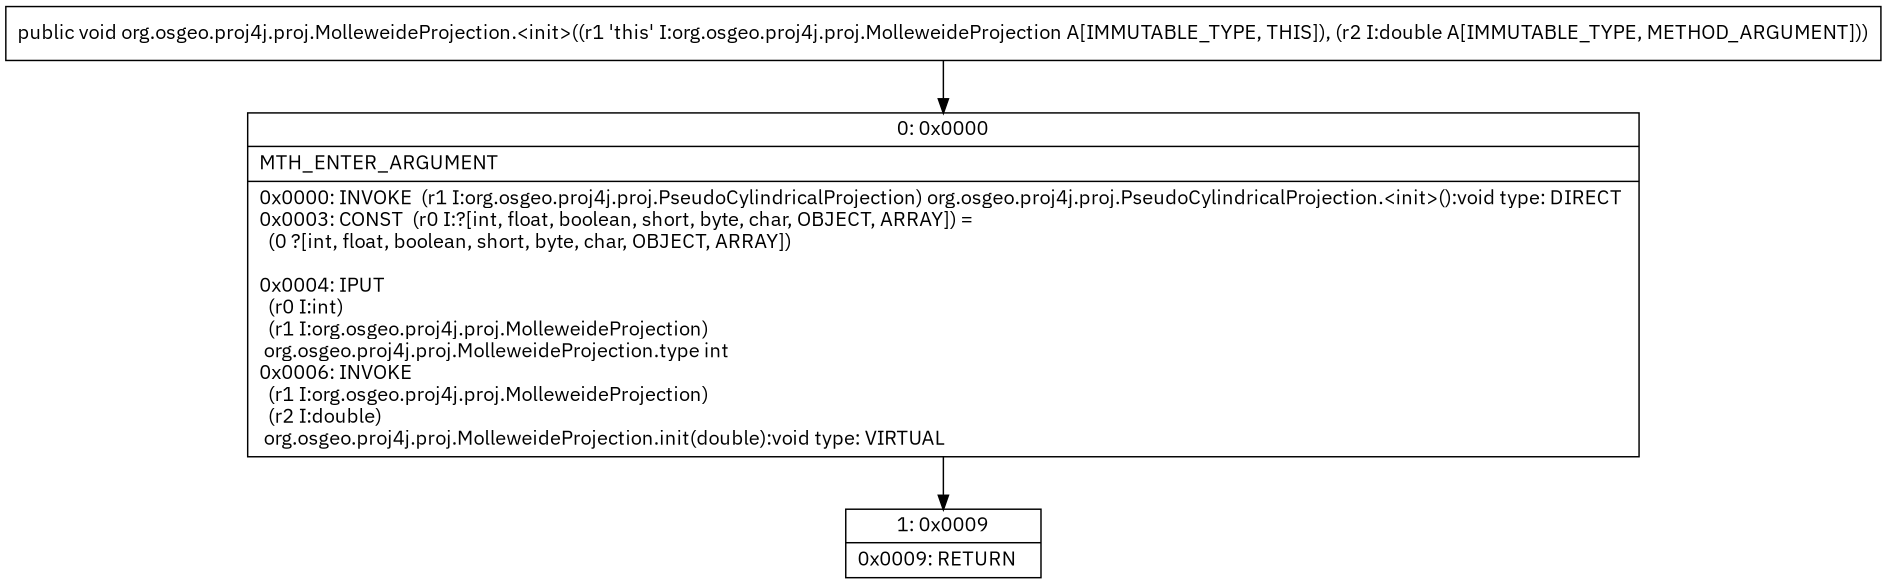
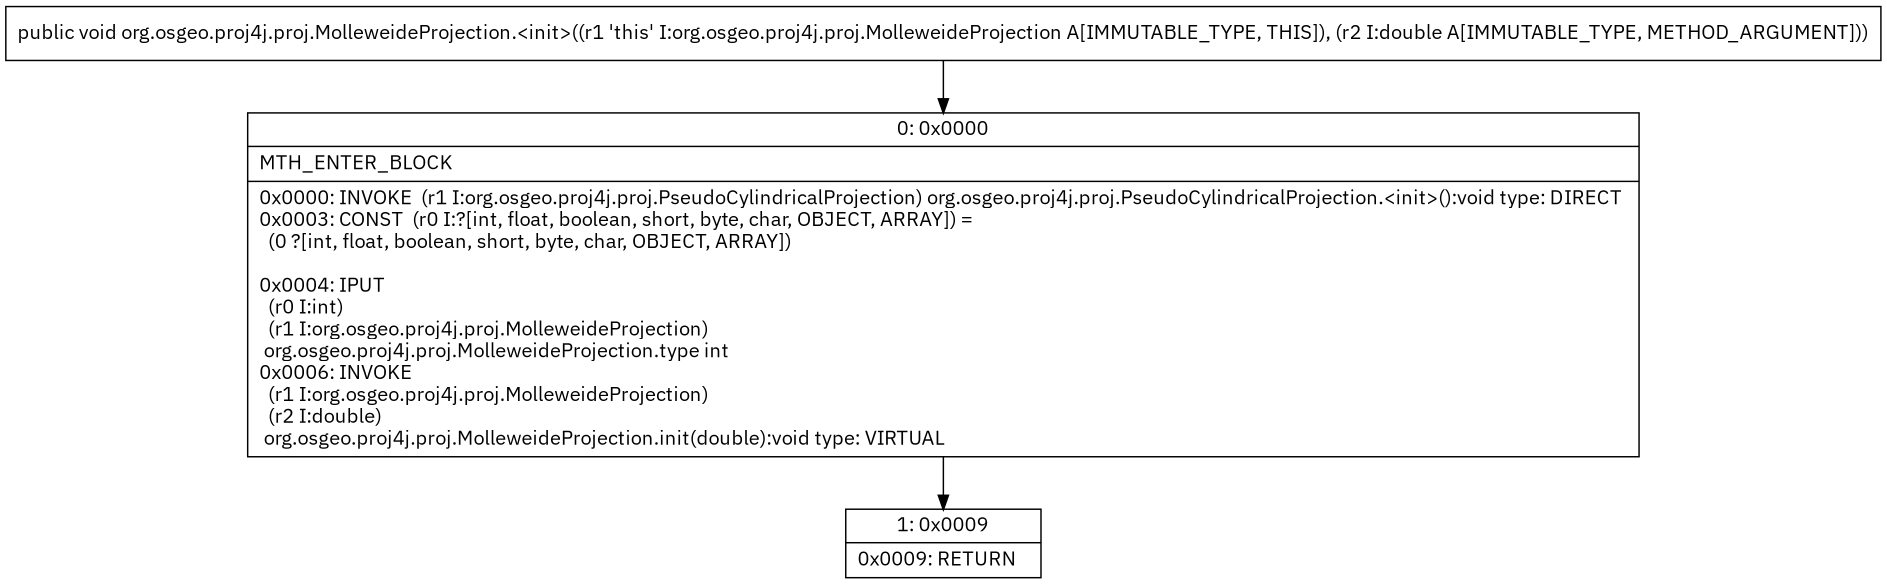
(380, 163) -> (356, 163)
